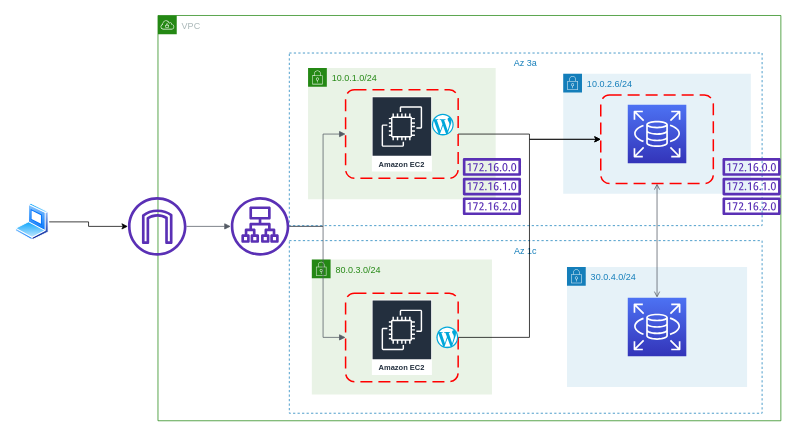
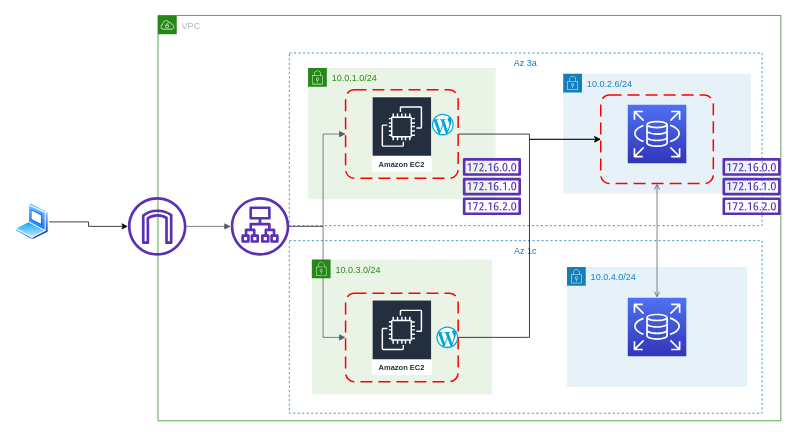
(360, 270) -> (360, 270)
(615, 277) -> (615, 277)
